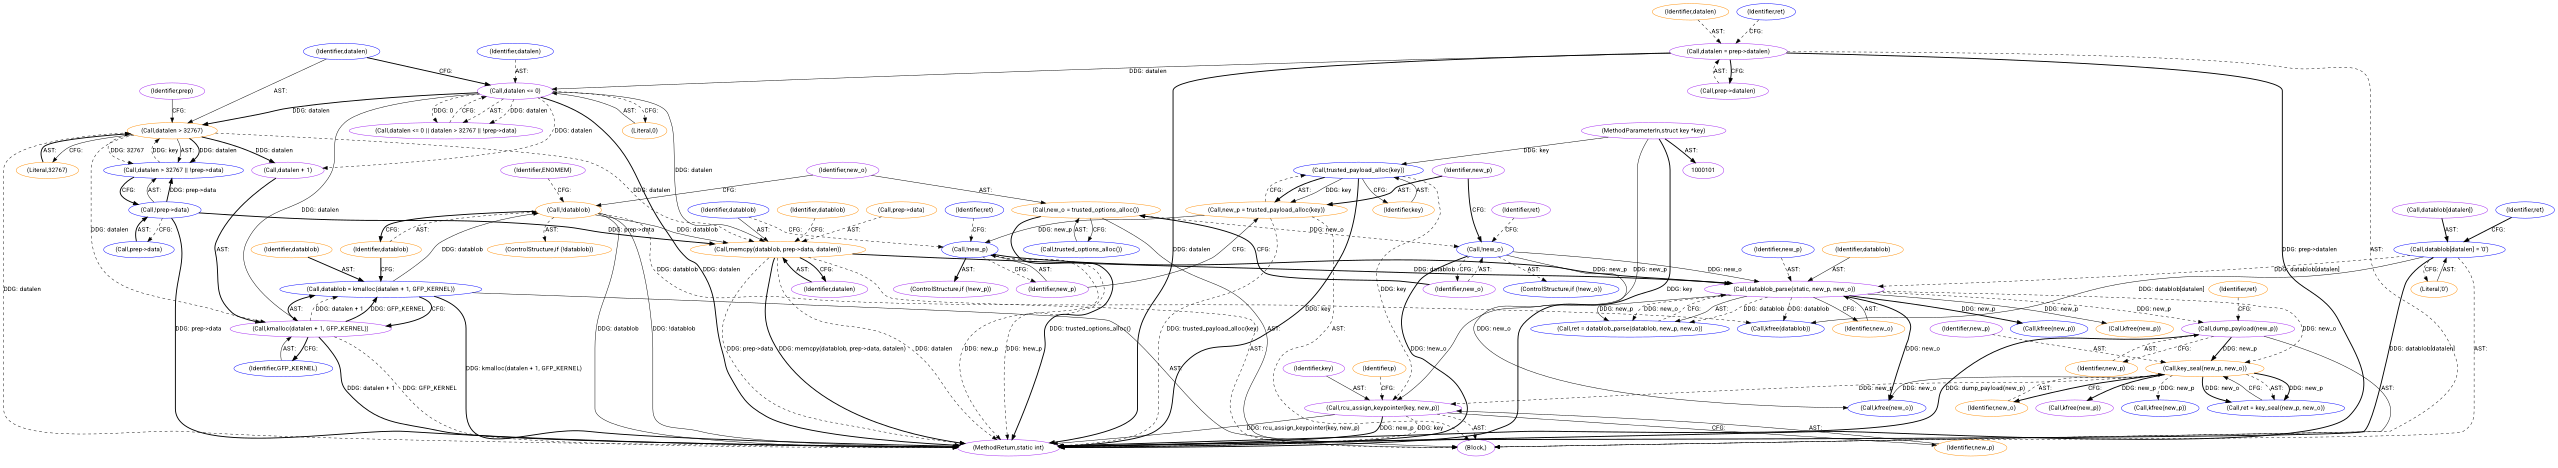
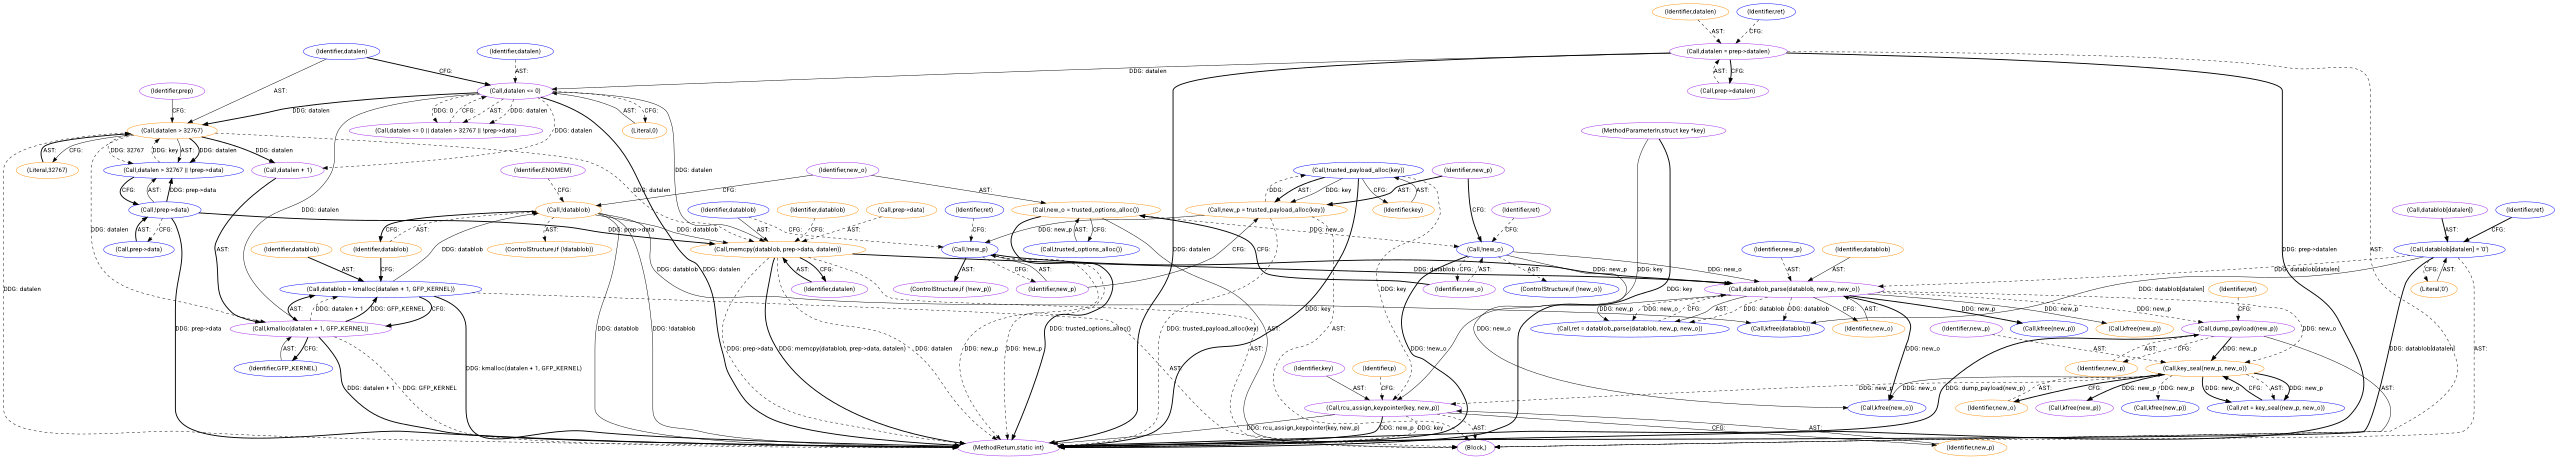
(1507, 150) -> none
(1703, 170) -> none
(1277, 190) -> (1277, 190)
(1650, 269) -> (1650, 269)
(1794, 289) -> (1794, 289)
(1119, 305) -> (1119, 305)
(985, 313) -> (985, 313)
(2245, 389) -> (2245, 389)
